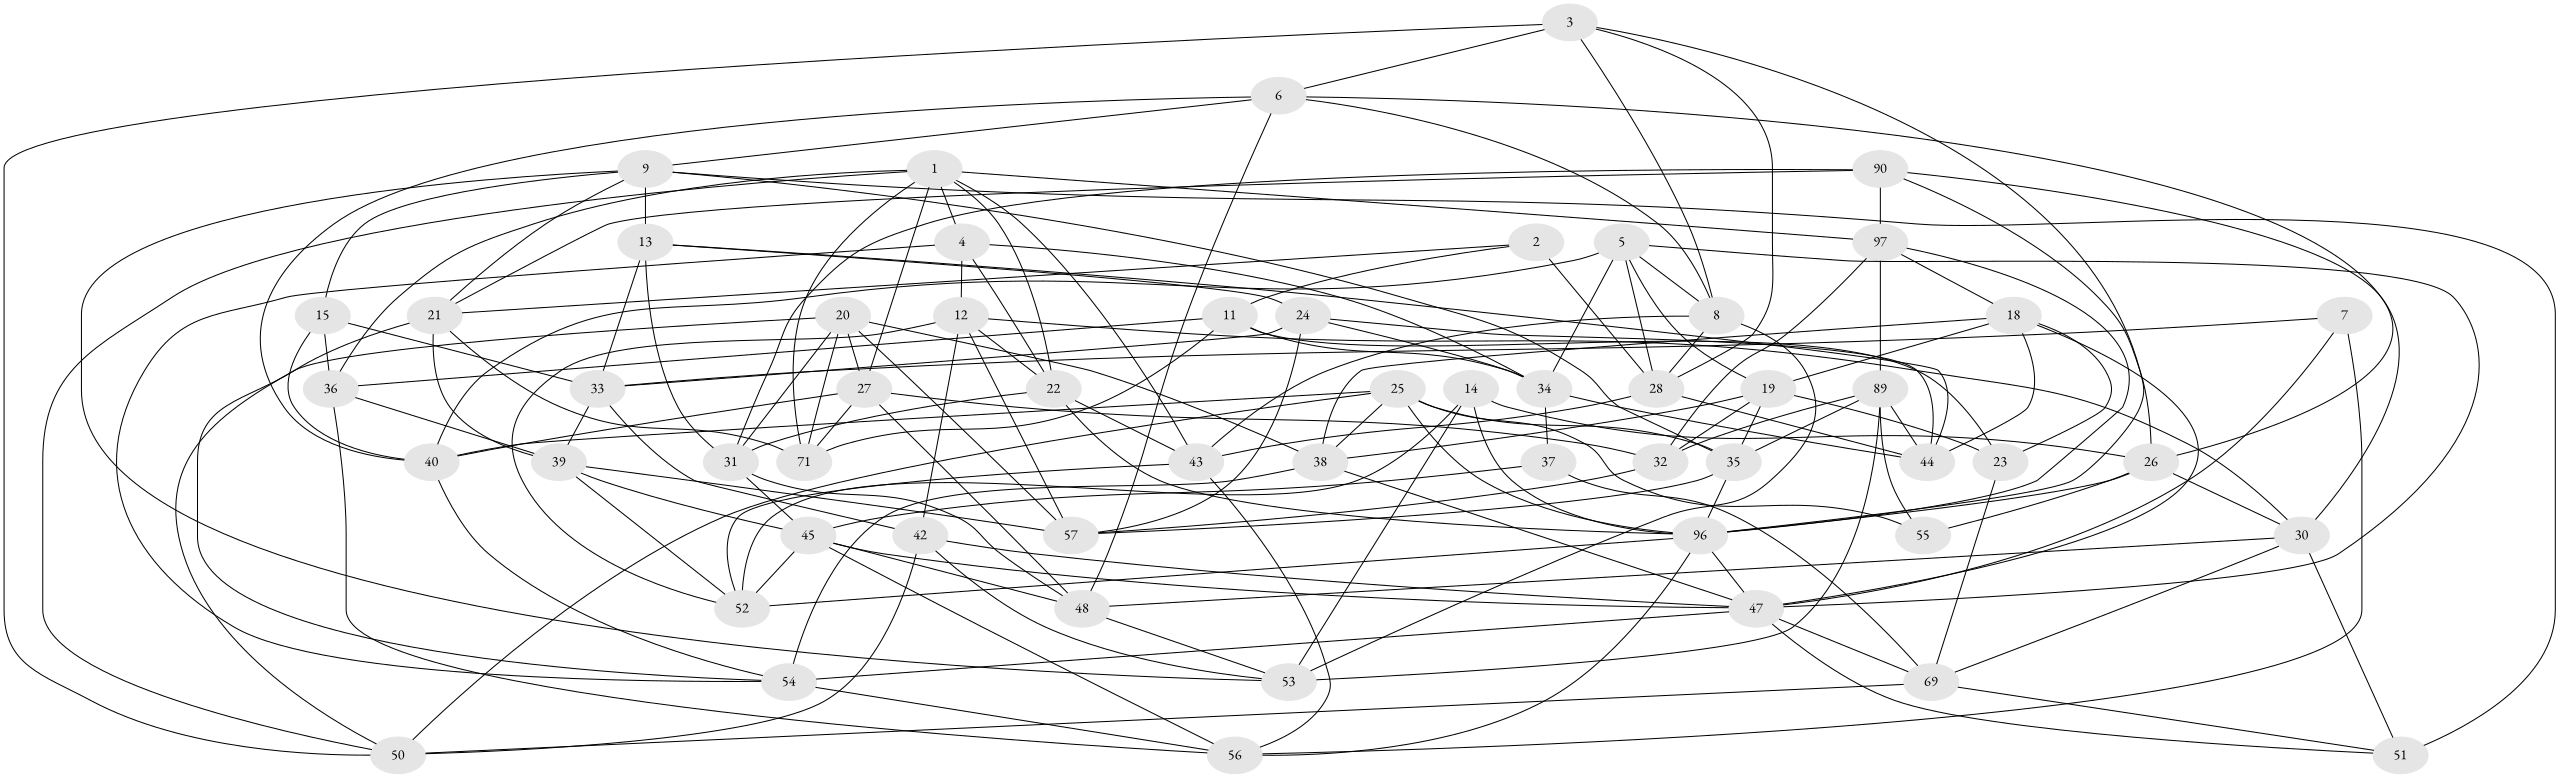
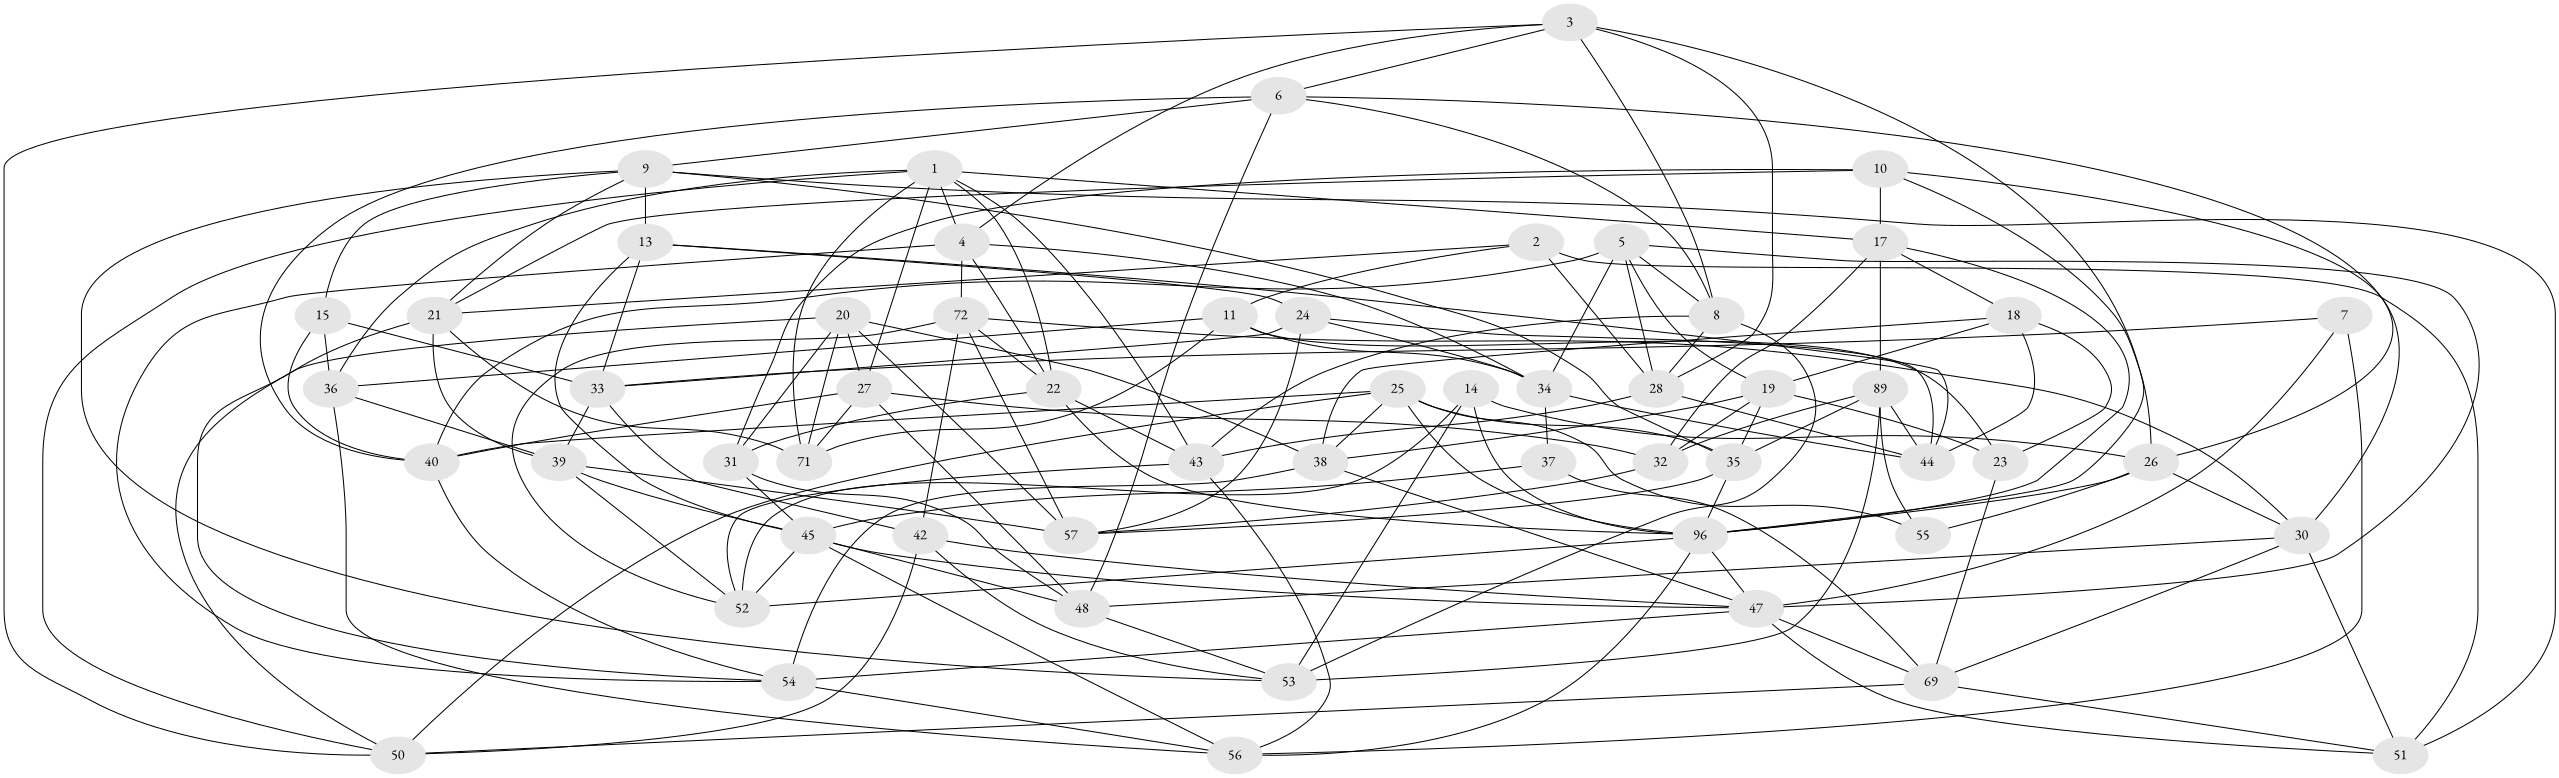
none -> (1243, 77)
(1880, 169) -> (1880, 169)
(1880, 242) -> (1880, 242)
none -> (2220, 274)
(961, 316) -> (961, 316)
(658, 352) -> (606, 451)
(2110, 529) -> none
